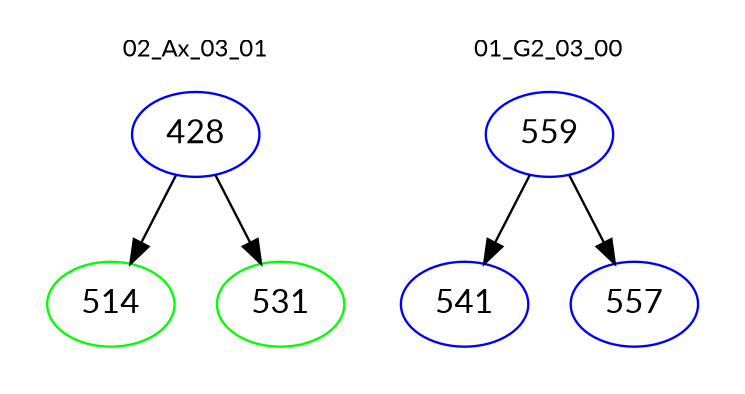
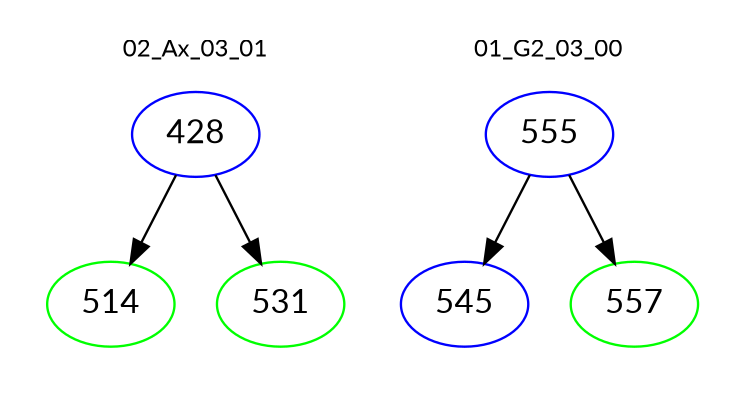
(549, 134) -> (549, 134)
(465, 304) -> (465, 304)
(634, 304) -> (634, 304)
